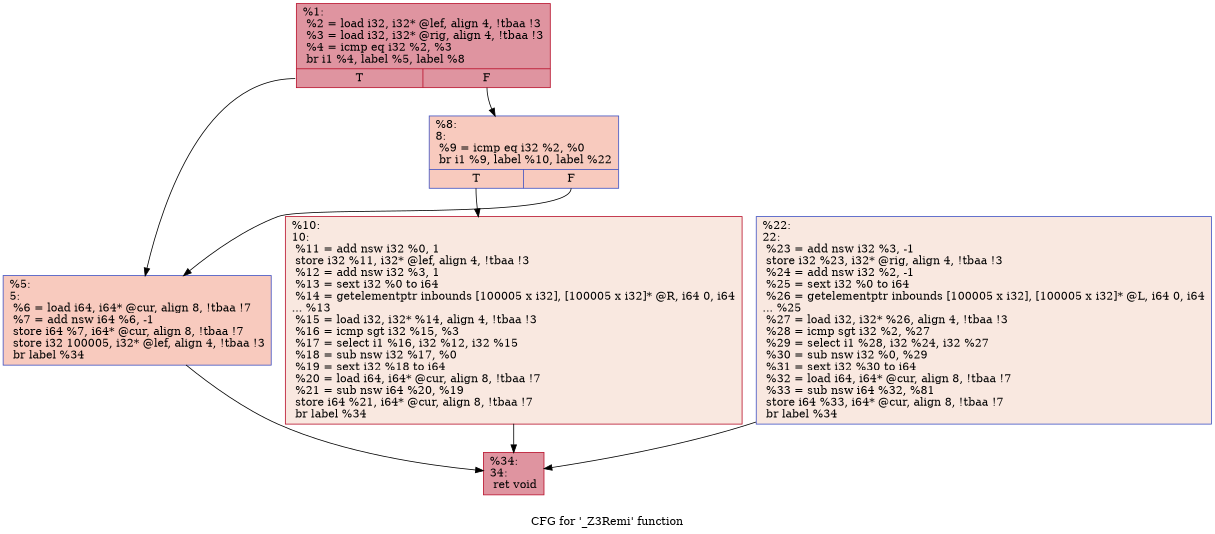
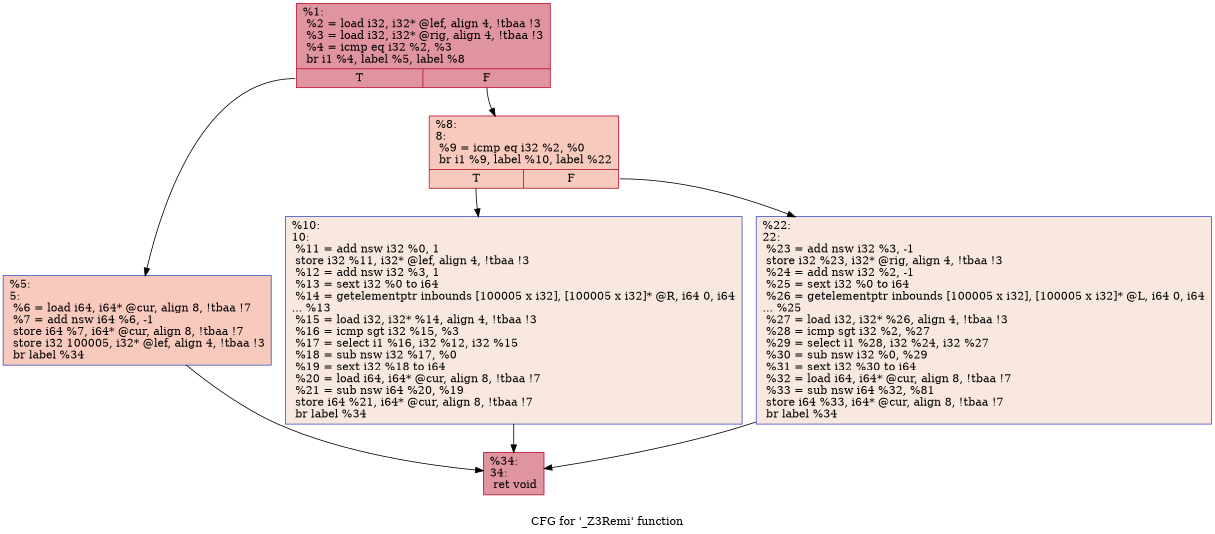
(524, 152) -> (524, 152)
(375, 211) -> (705, 189)
(514, 320) -> (514, 320)
